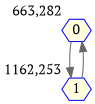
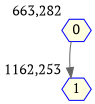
(83, 65) -> none
